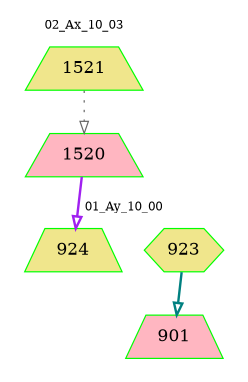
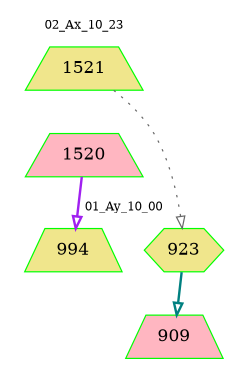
(84, 26) -> (84, 26)
(84, 106) -> (161, 146)
(73, 250) -> (73, 250)
(174, 337) -> (174, 337)
